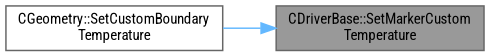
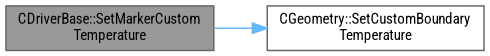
(242, 28) -> (233, 28)
